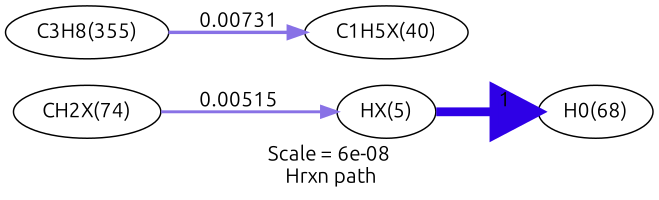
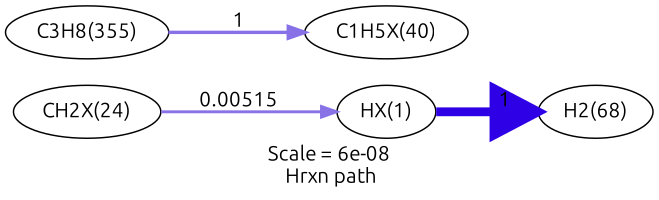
(237, 21) -> (237, 21)
(87, 112) -> (87, 112)
(386, 112) -> (386, 112)
(596, 112) -> (596, 112)
